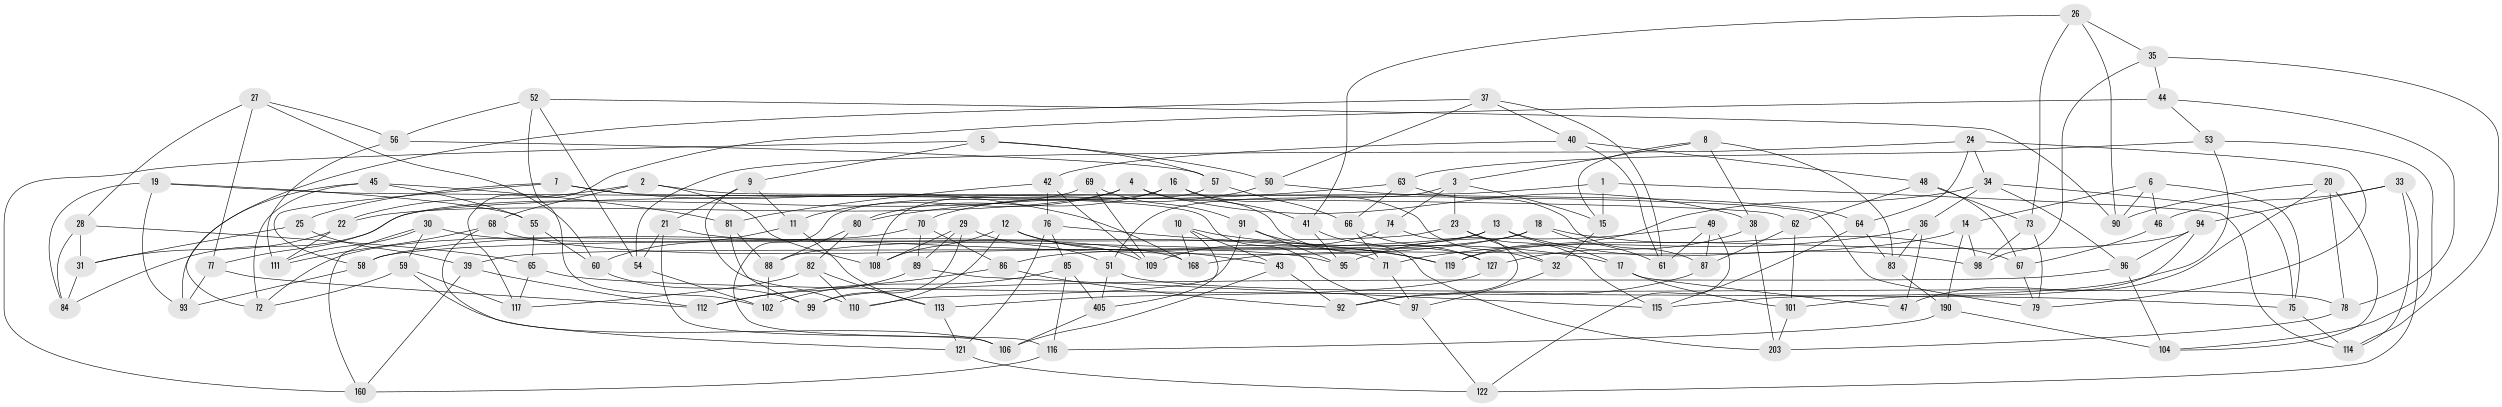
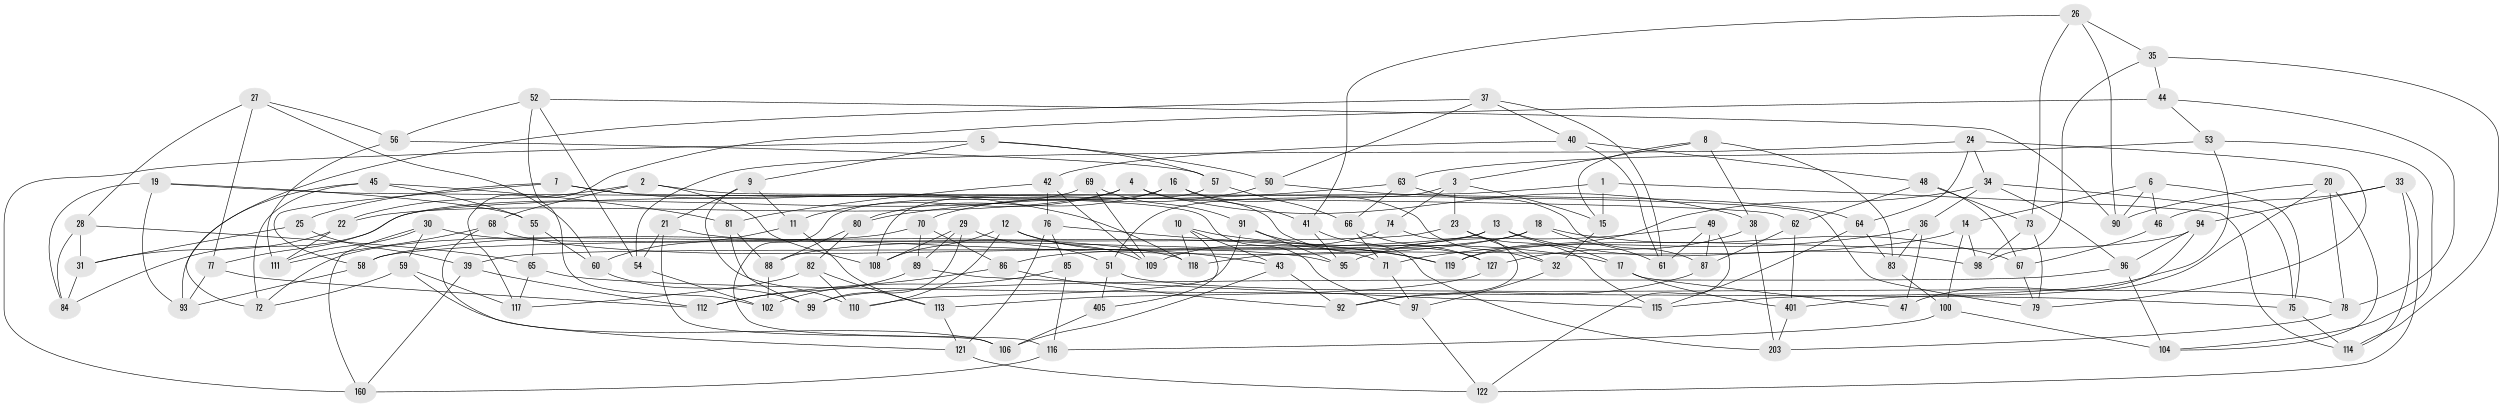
(1194, 267) -> (1194, 267)
(1084, 288) -> none
(1791, 309) -> (1791, 309)
(1946, 309) -> (1946, 309)
